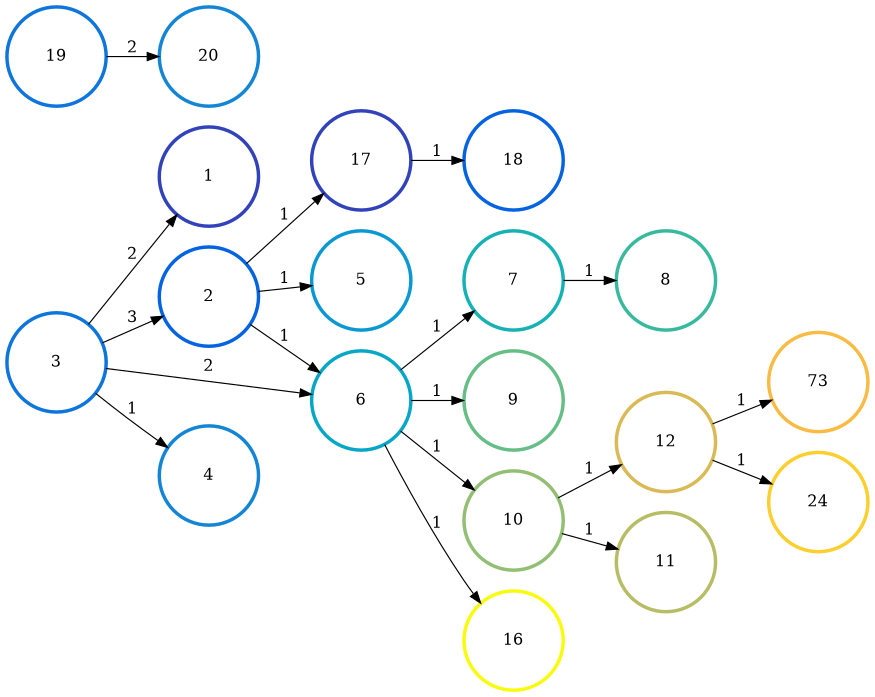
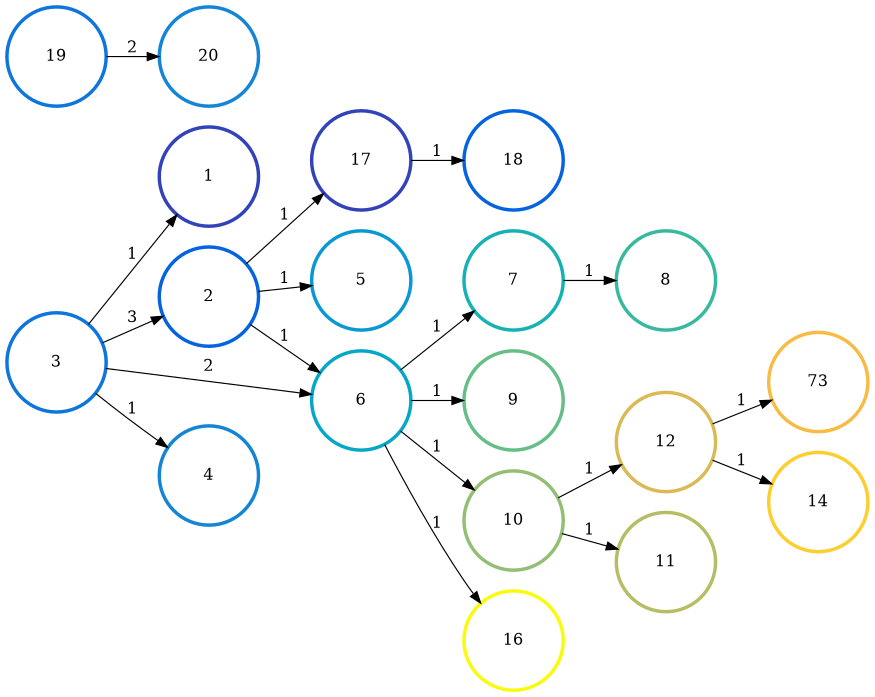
(133, 254) -> (133, 254)
(818, 502) -> (818, 502)
